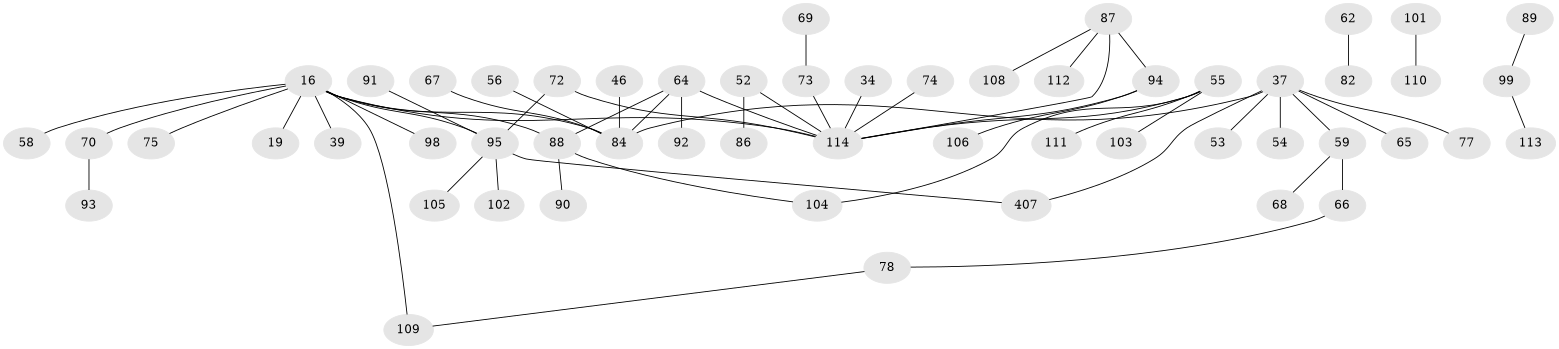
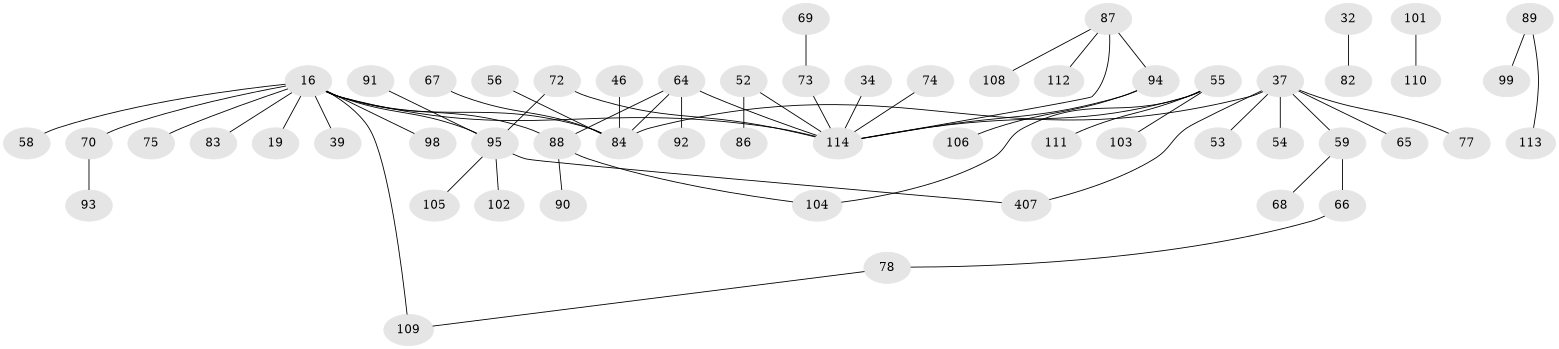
(1349, 19) -> (1349, 19)
(1519, 112) -> (1539, 81)
none -> (213, 143)
